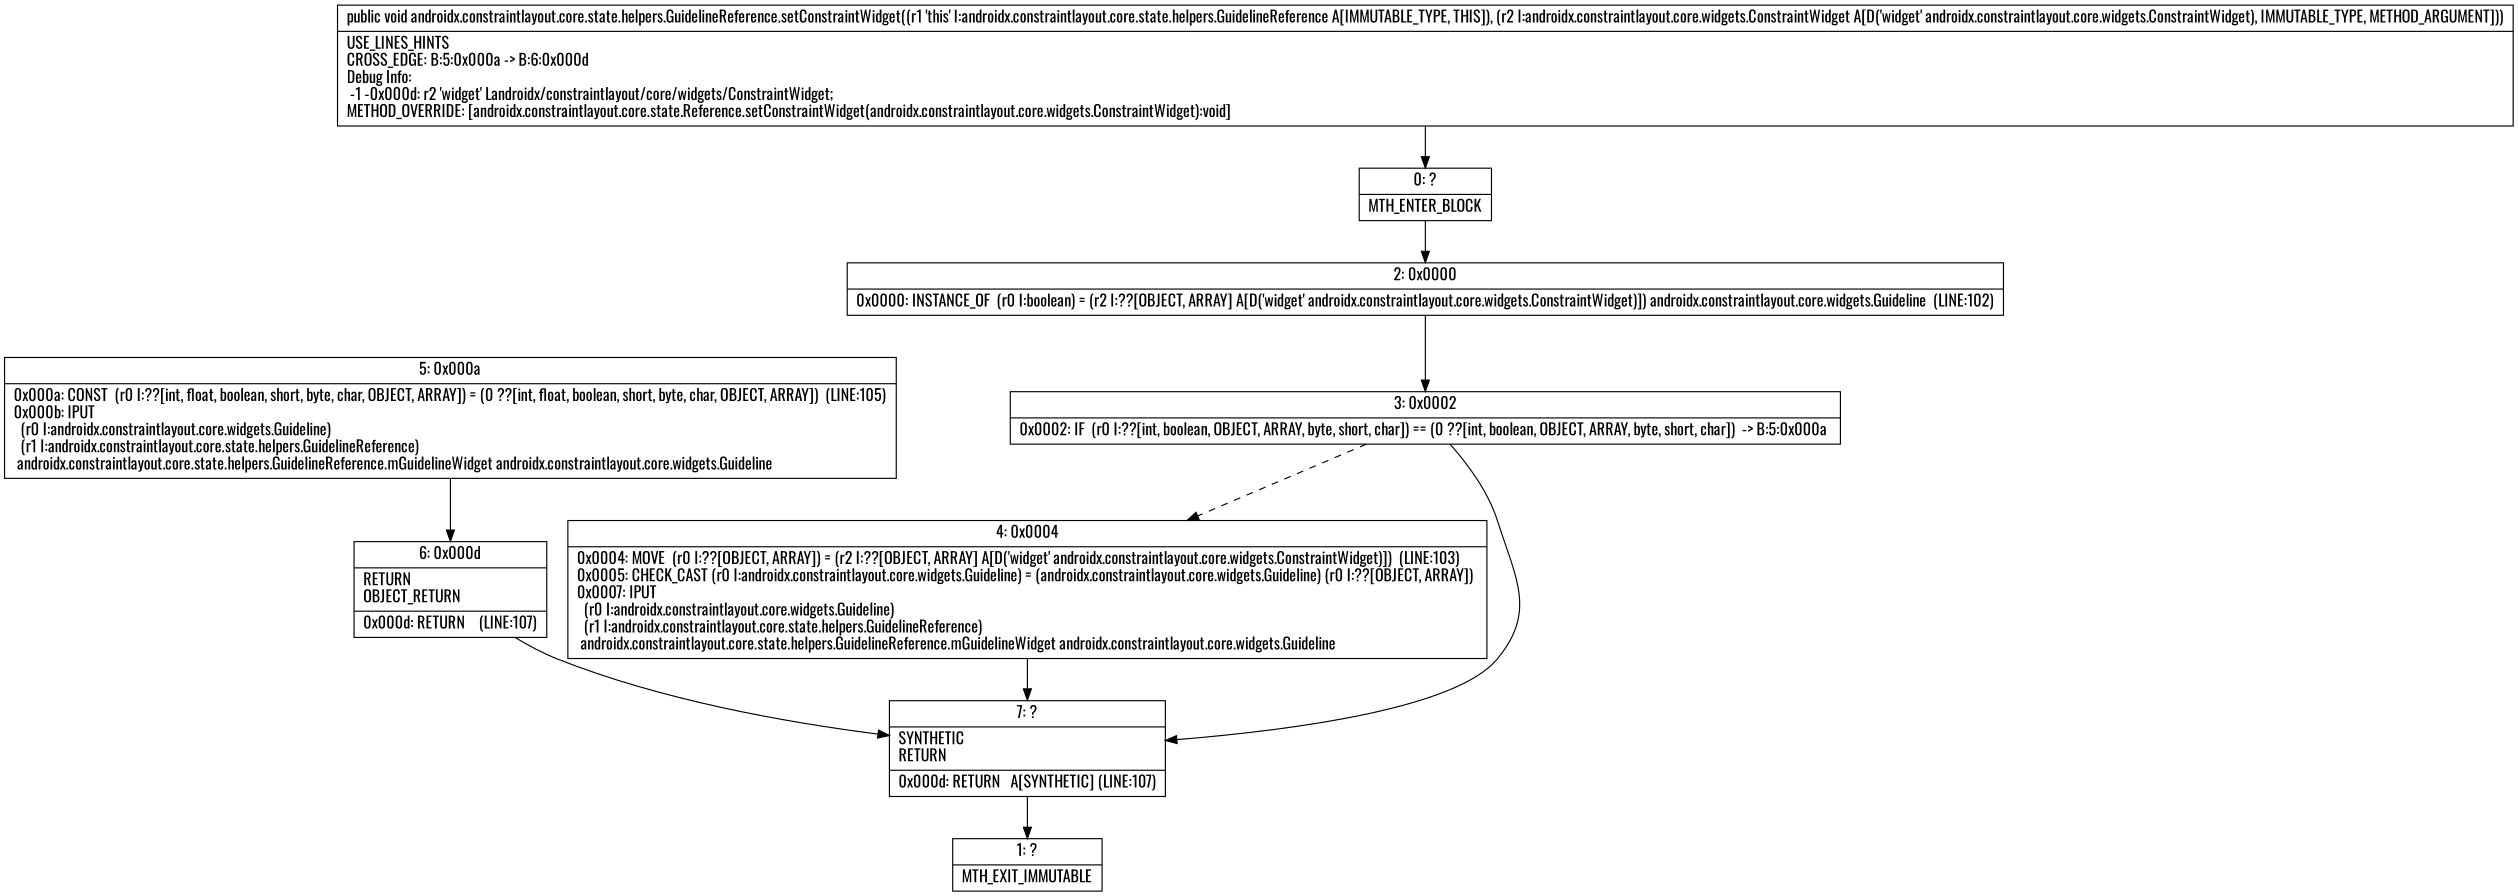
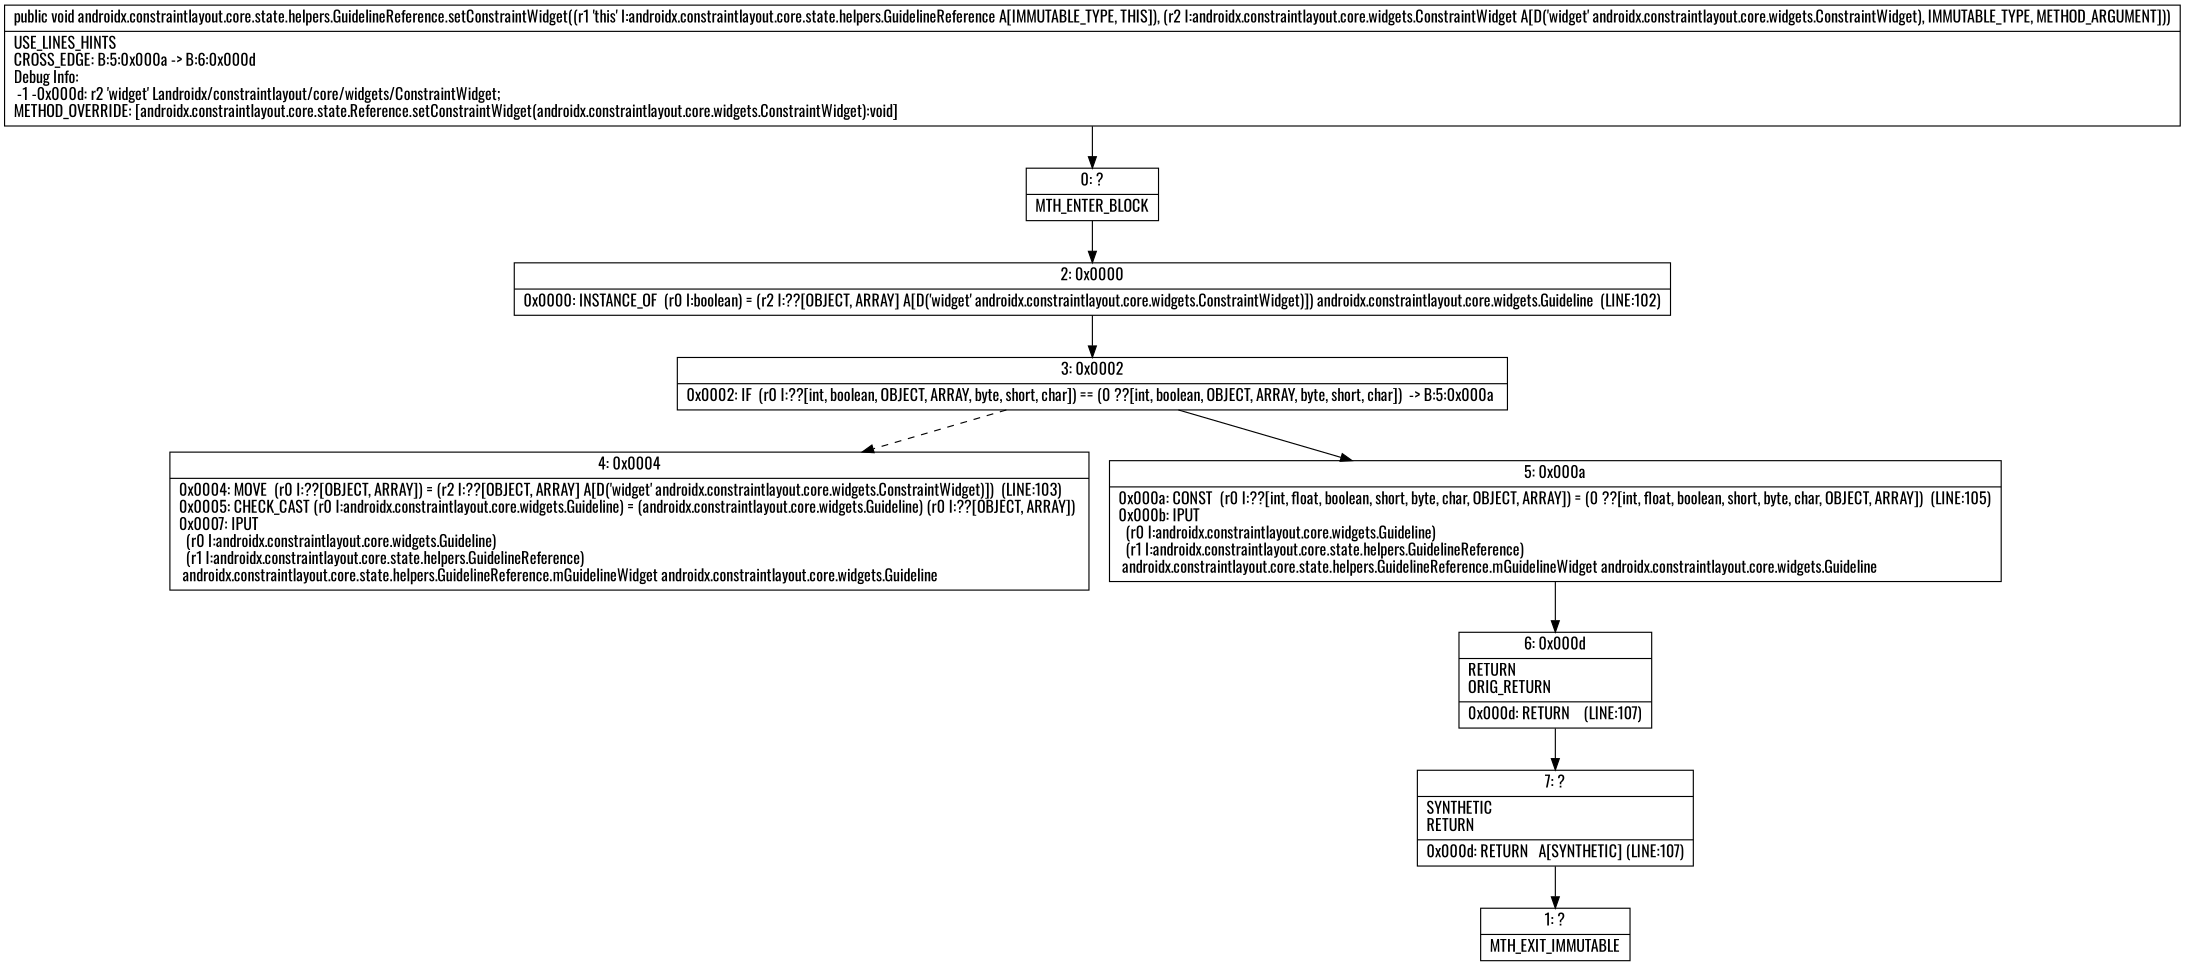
(412, 598) -> (1510, 688)
(1027, 674) -> none
(1457, 686) -> (1260, 434)
